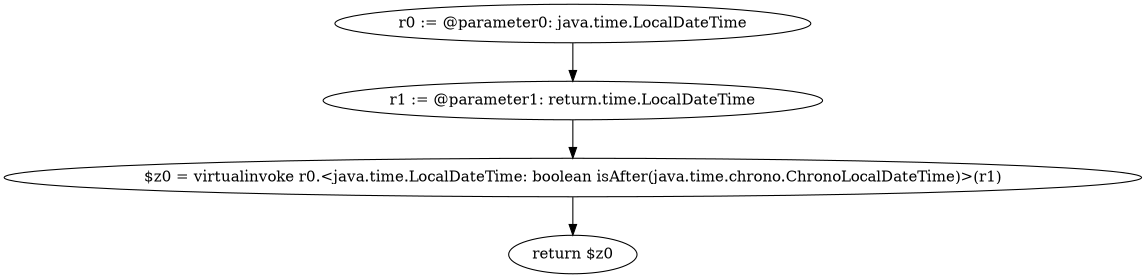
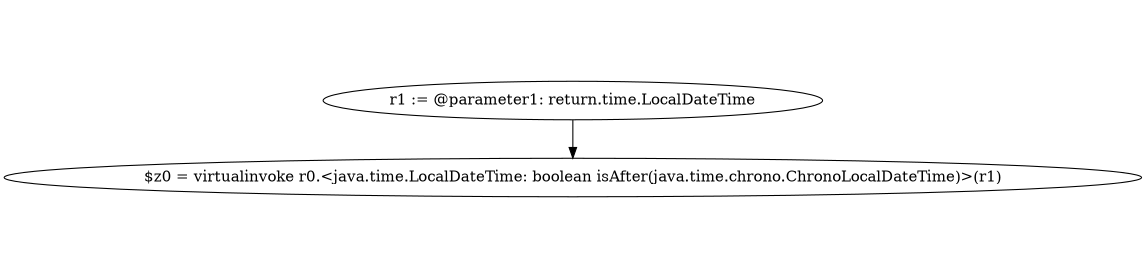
(573, 24) -> none
(573, 255) -> none
